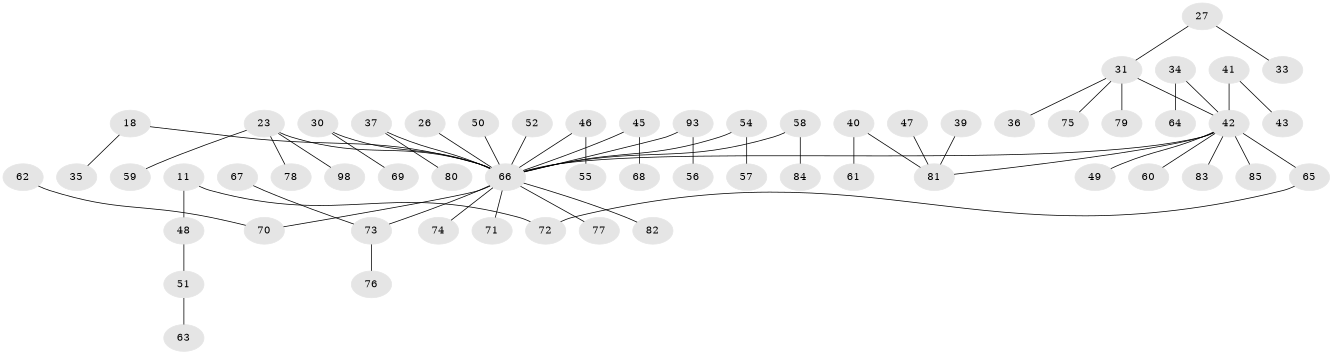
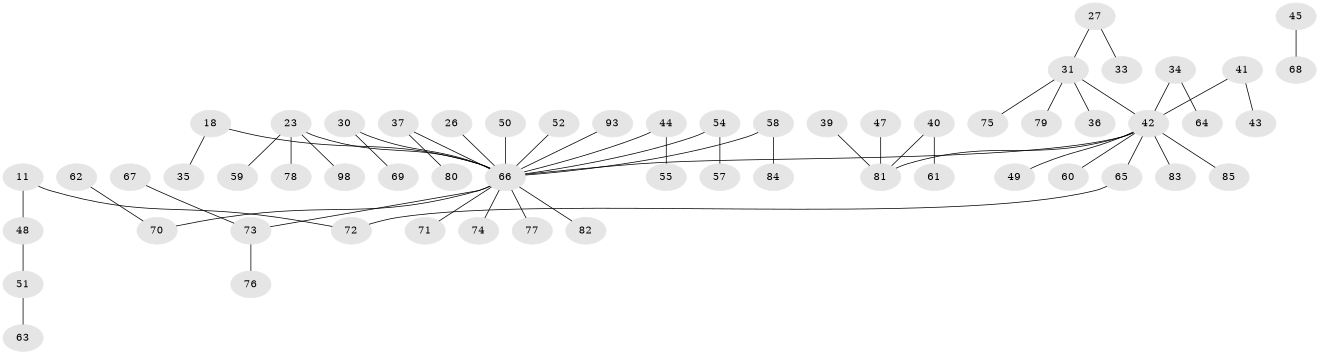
(586, 124) -> (666, 124)
(574, 152) -> none
(693, 177) -> none
